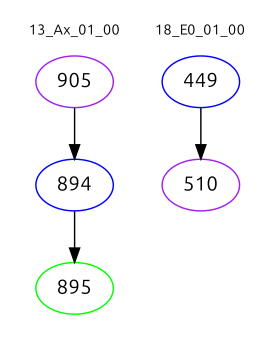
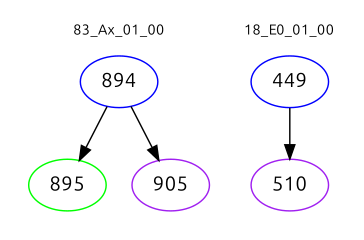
(75, 31) -> (119, 31)
(75, 126) -> (142, 127)
